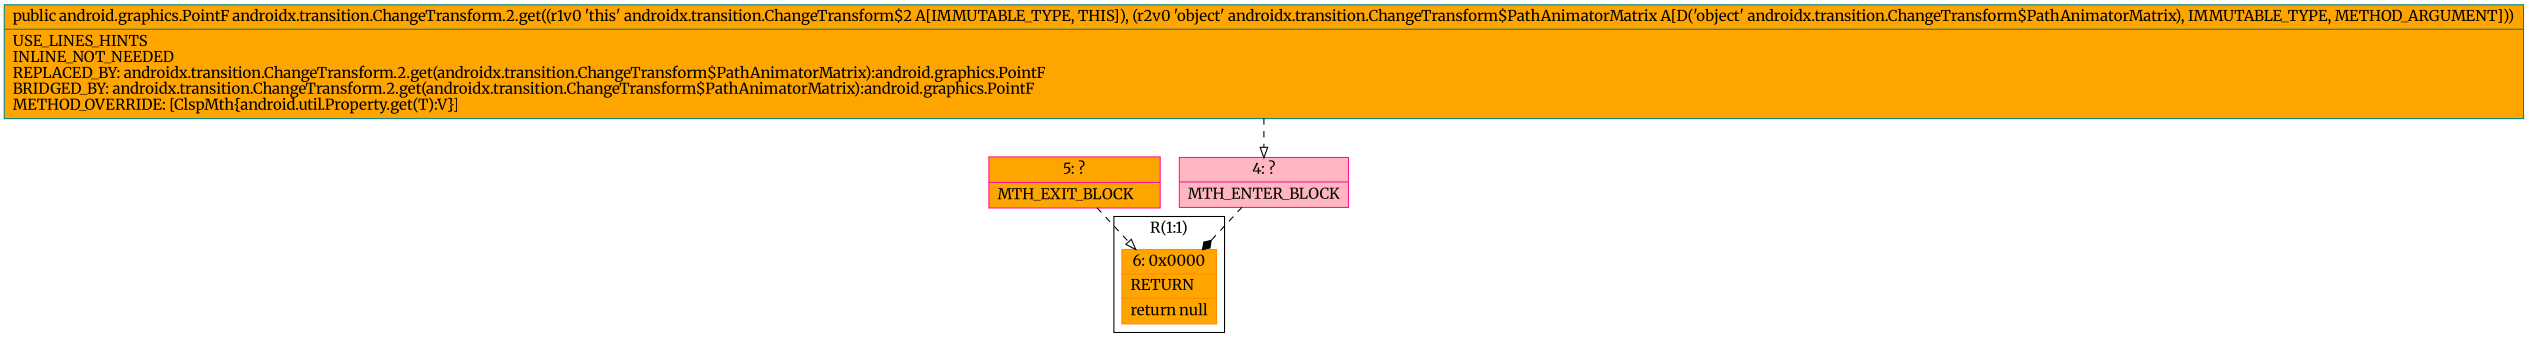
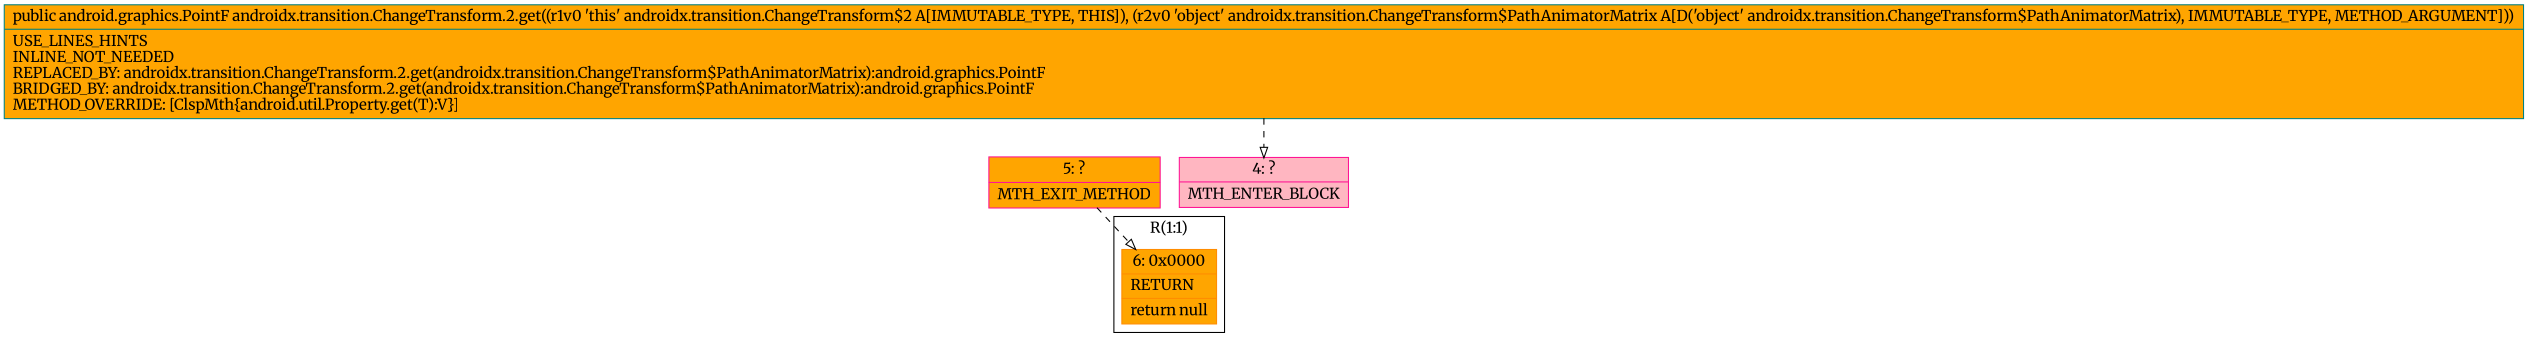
(1065, 195) -> (1075, 195)
(1231, 219) -> none
